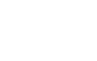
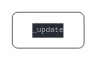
none -> (48, 30)
